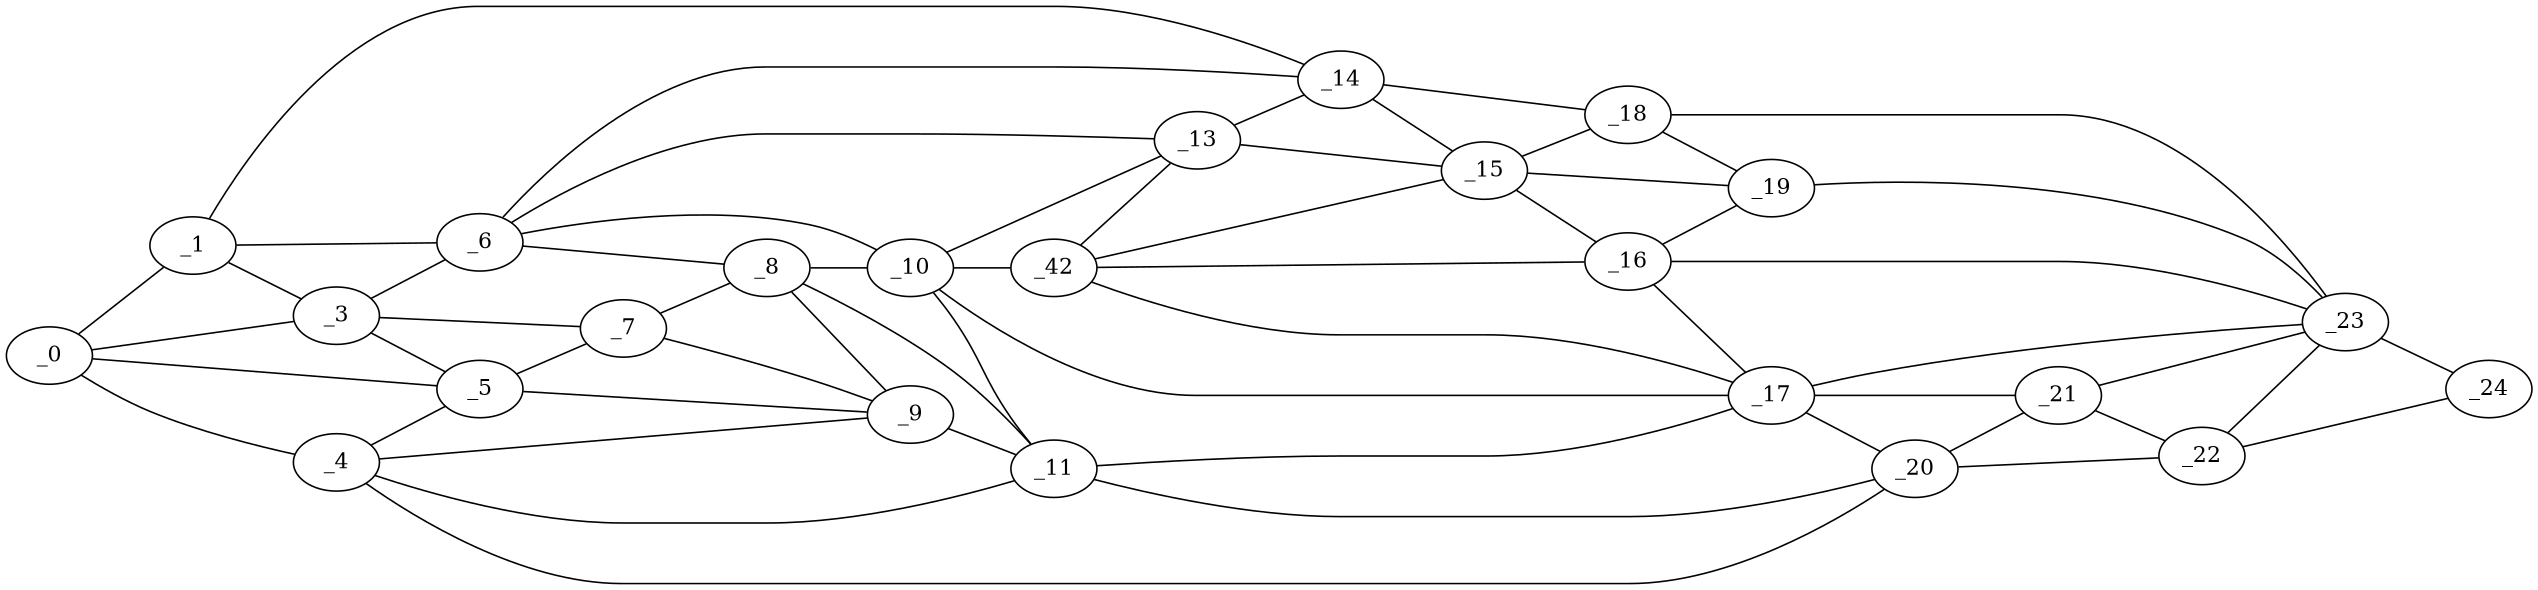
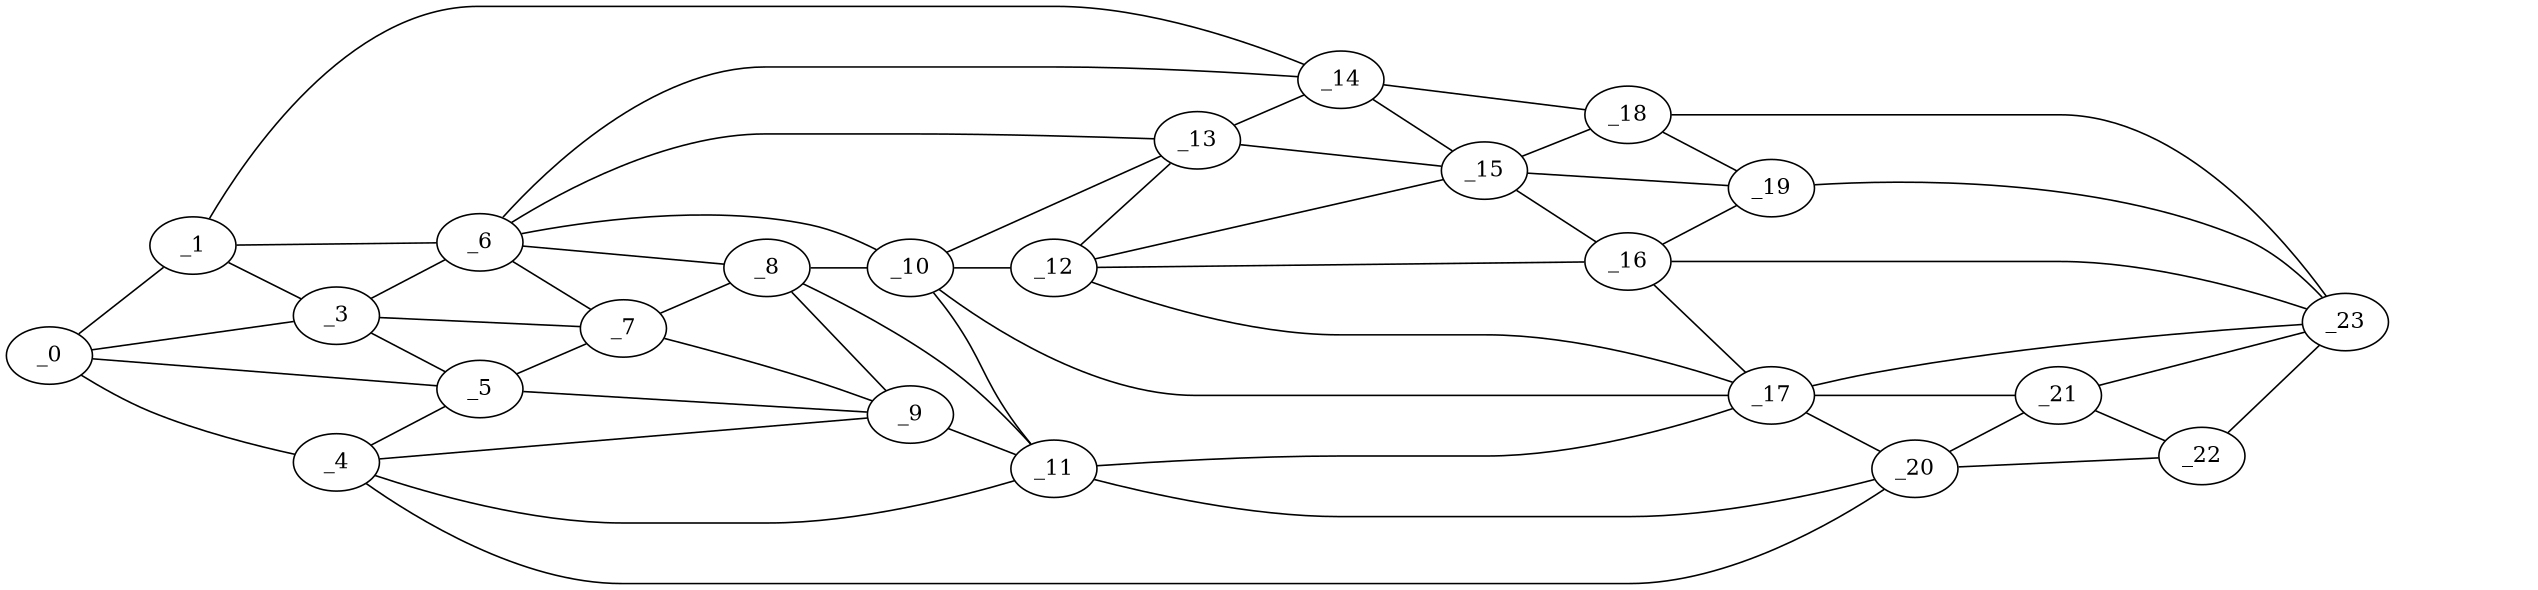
(1054, 268) -> (1054, 268)
none -> (552, 285)
(2489, 389) -> none
